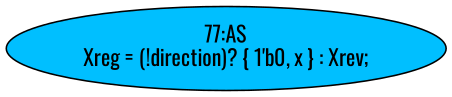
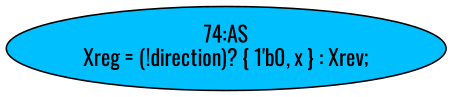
(226, 48) -> (226, 48)
